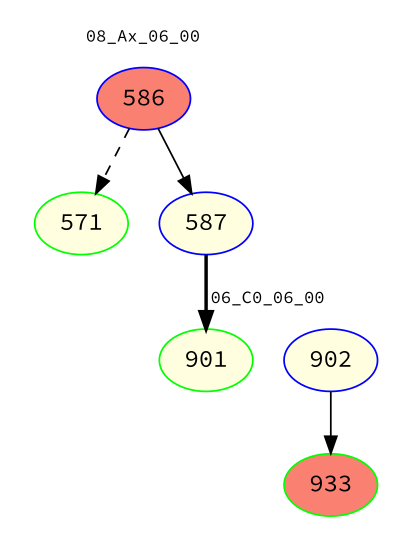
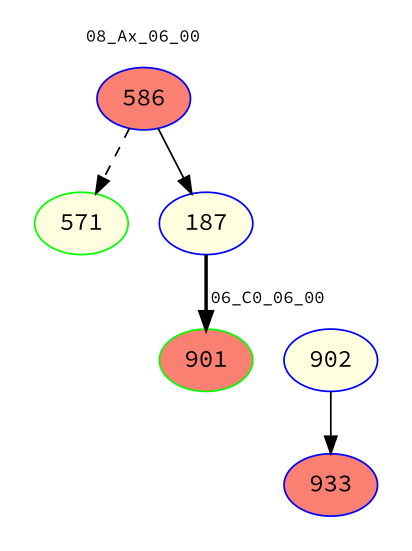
(206, 223) -> (206, 223)
(206, 360) -> (206, 360)
(331, 485) -> (331, 485)
